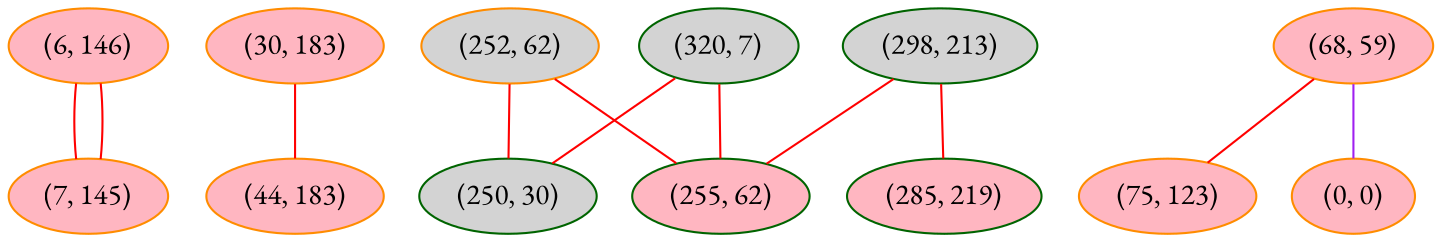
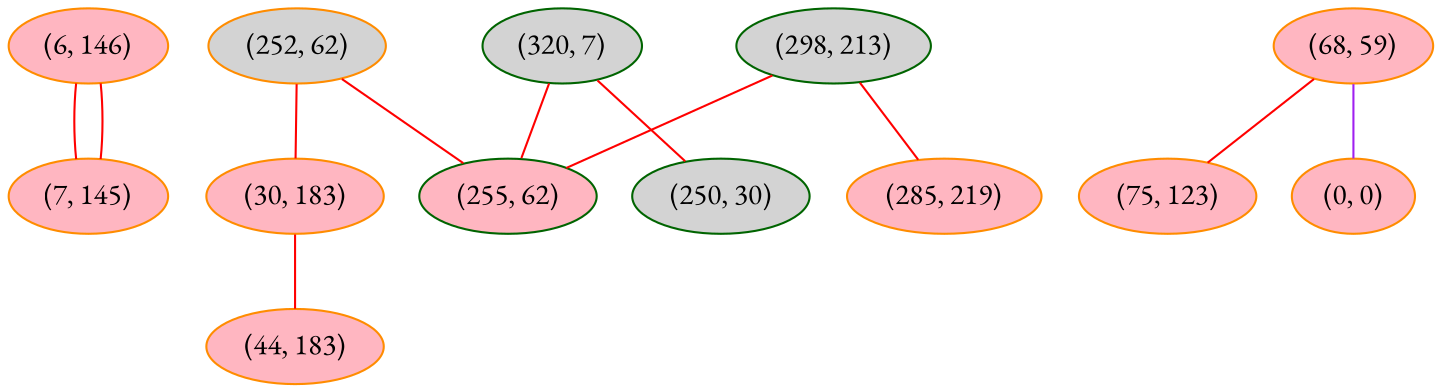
(509, 121) -> (296, 121)
(944, 196) -> (944, 196)
